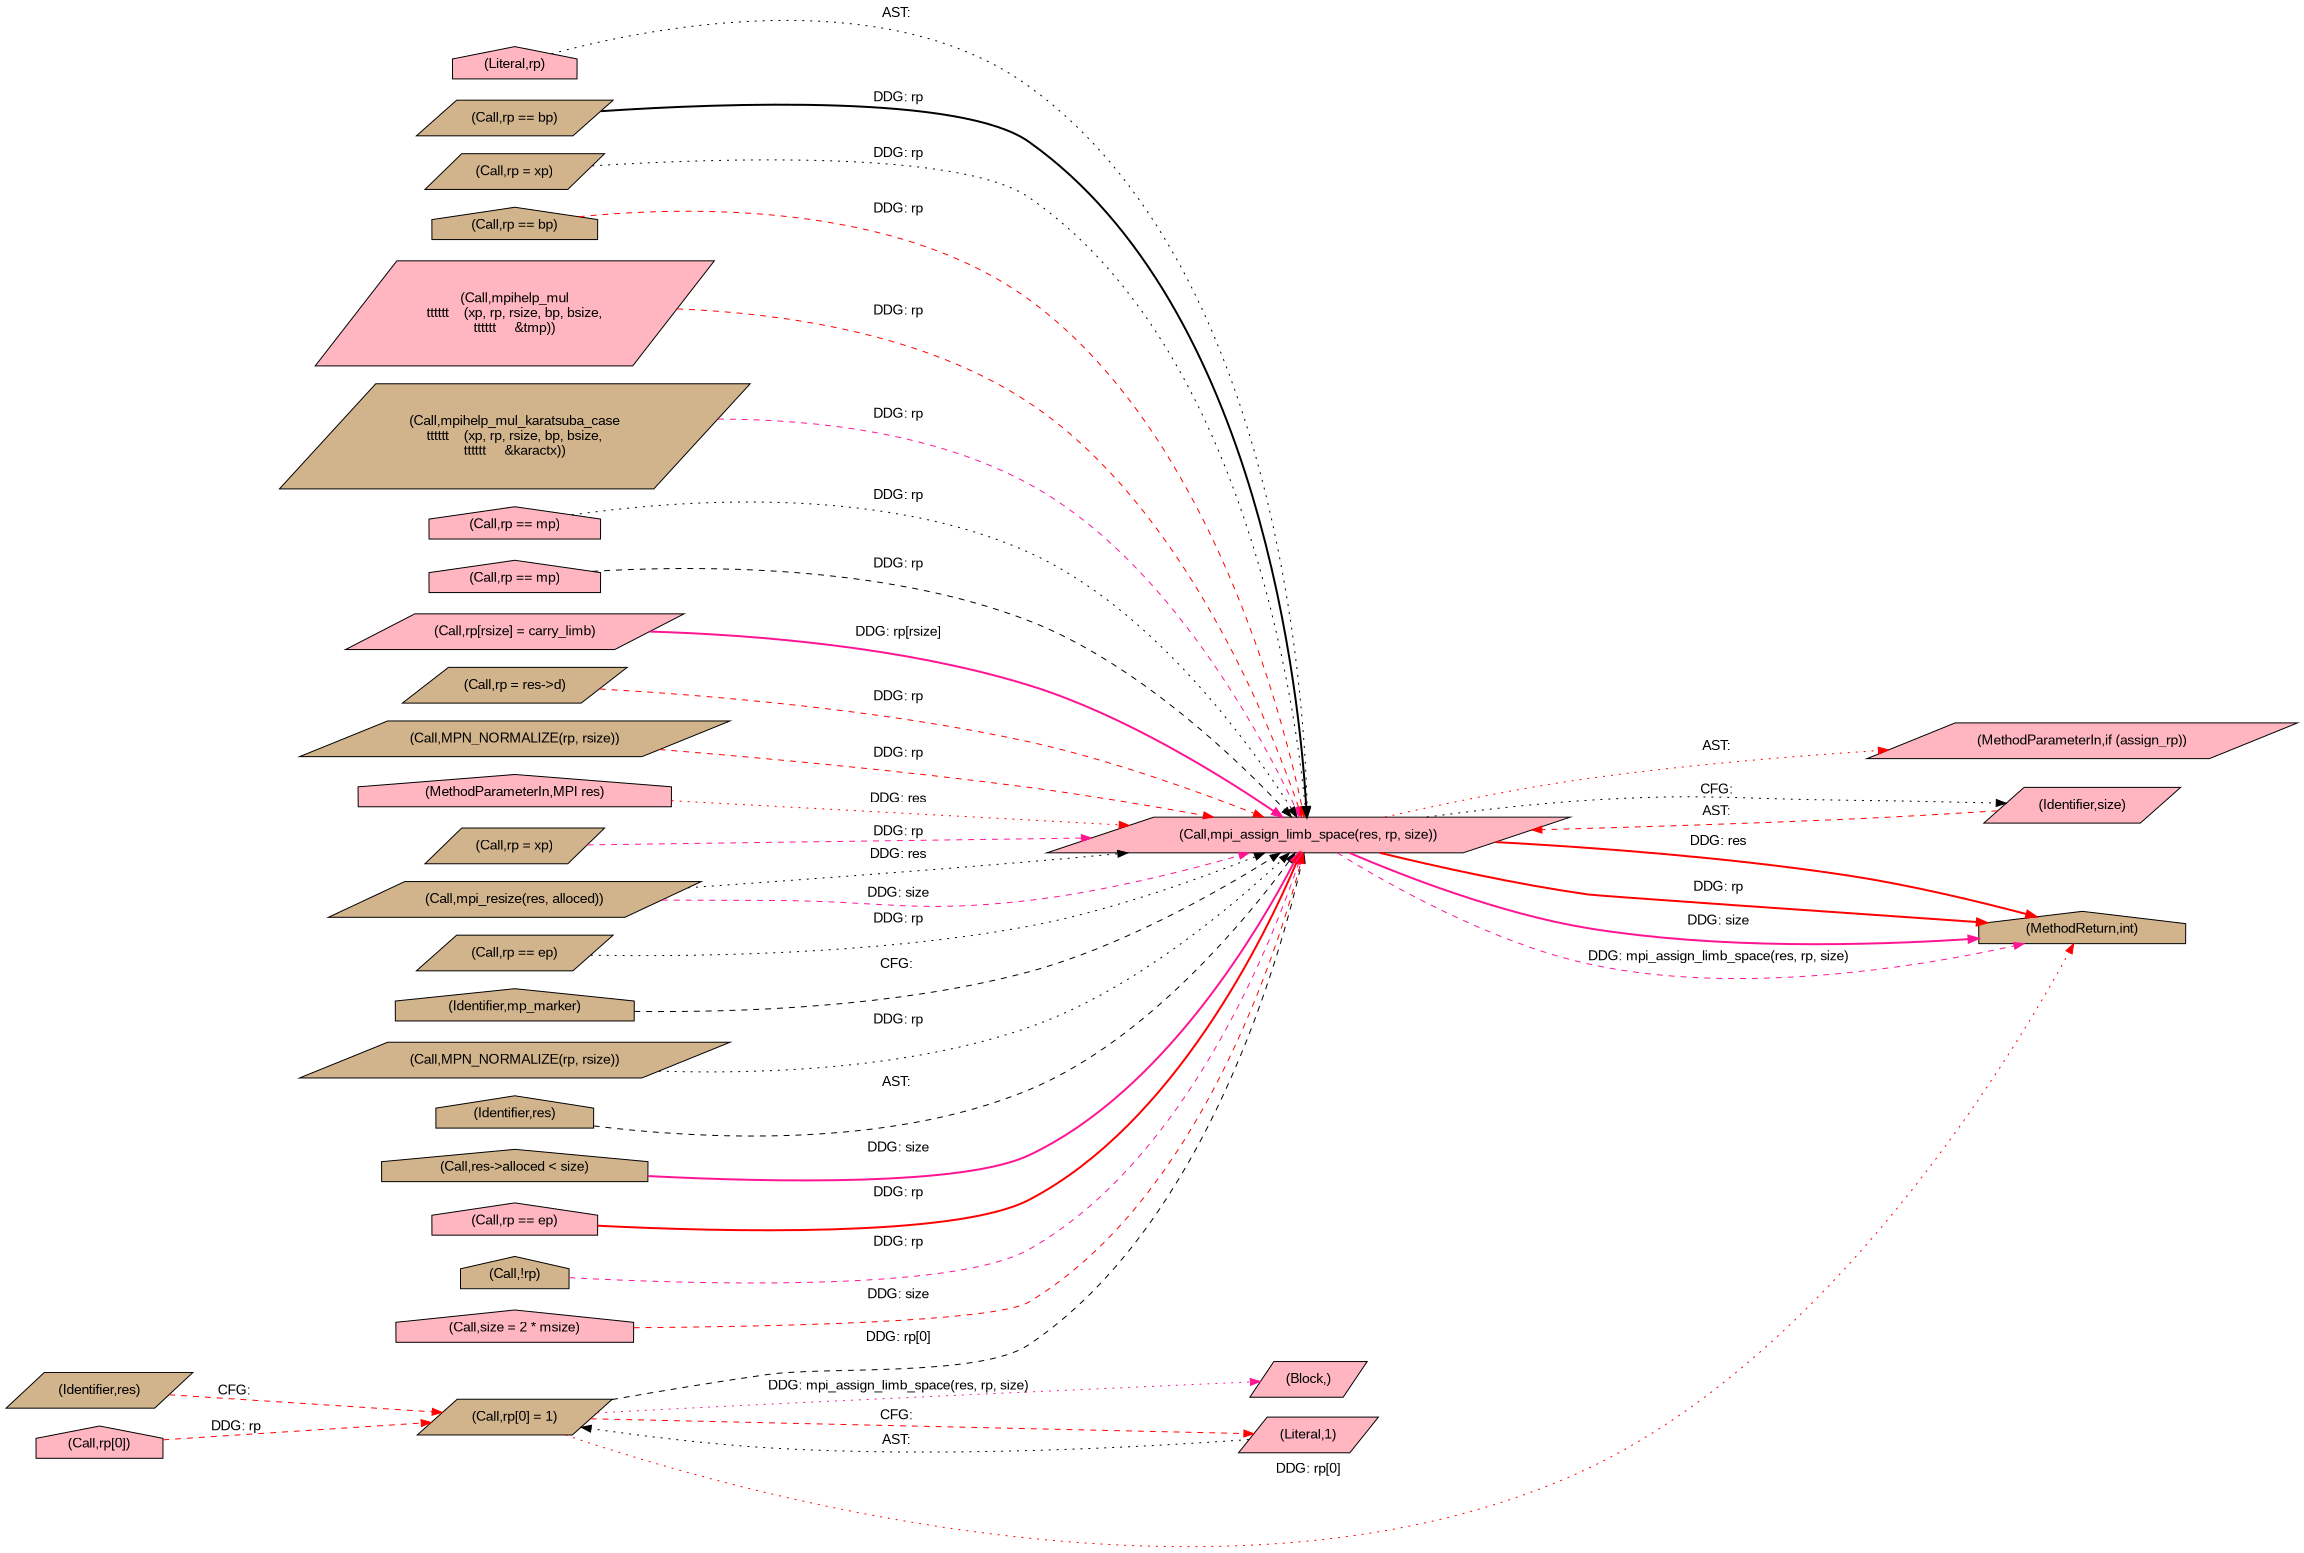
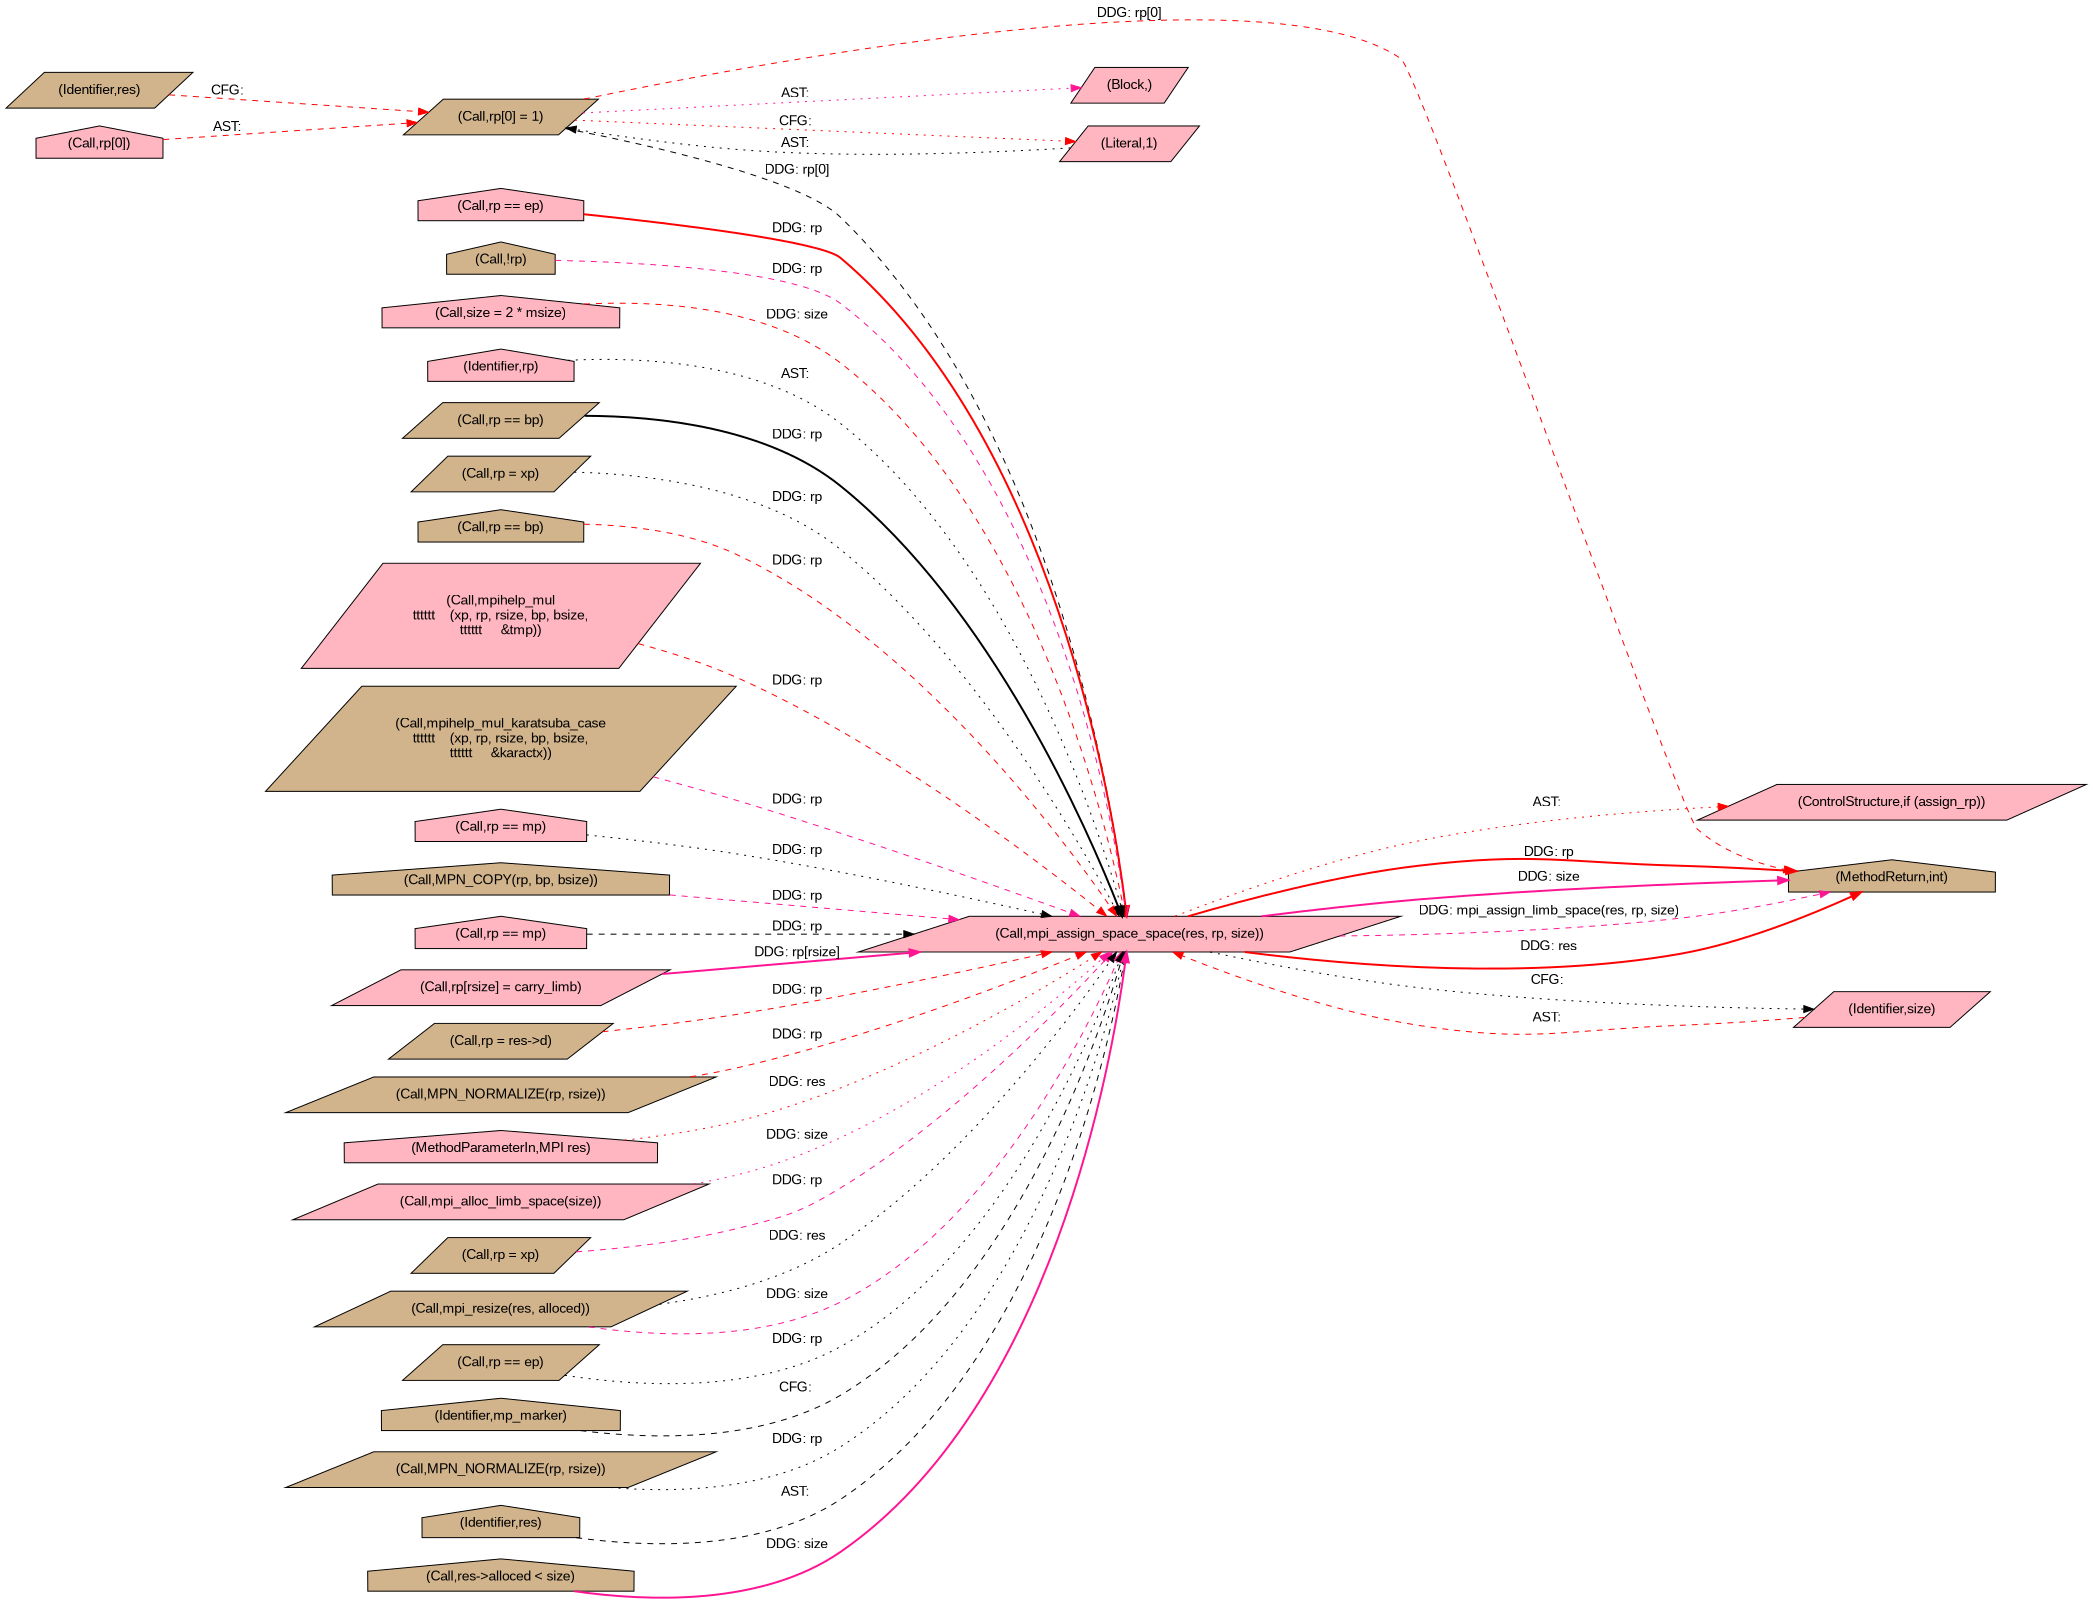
(515, 64) -> (501, 367)
(2082, 741) -> (1892, 802)
(1309, 835) -> (1130, 934)
none -> (501, 881)
none -> (501, 1202)
(898, 1386) -> (797, 94)
(917, 1426) -> (820, 131)
(236, 1427) -> (229, 127)
(1432, 1521) -> (1421, 101)
